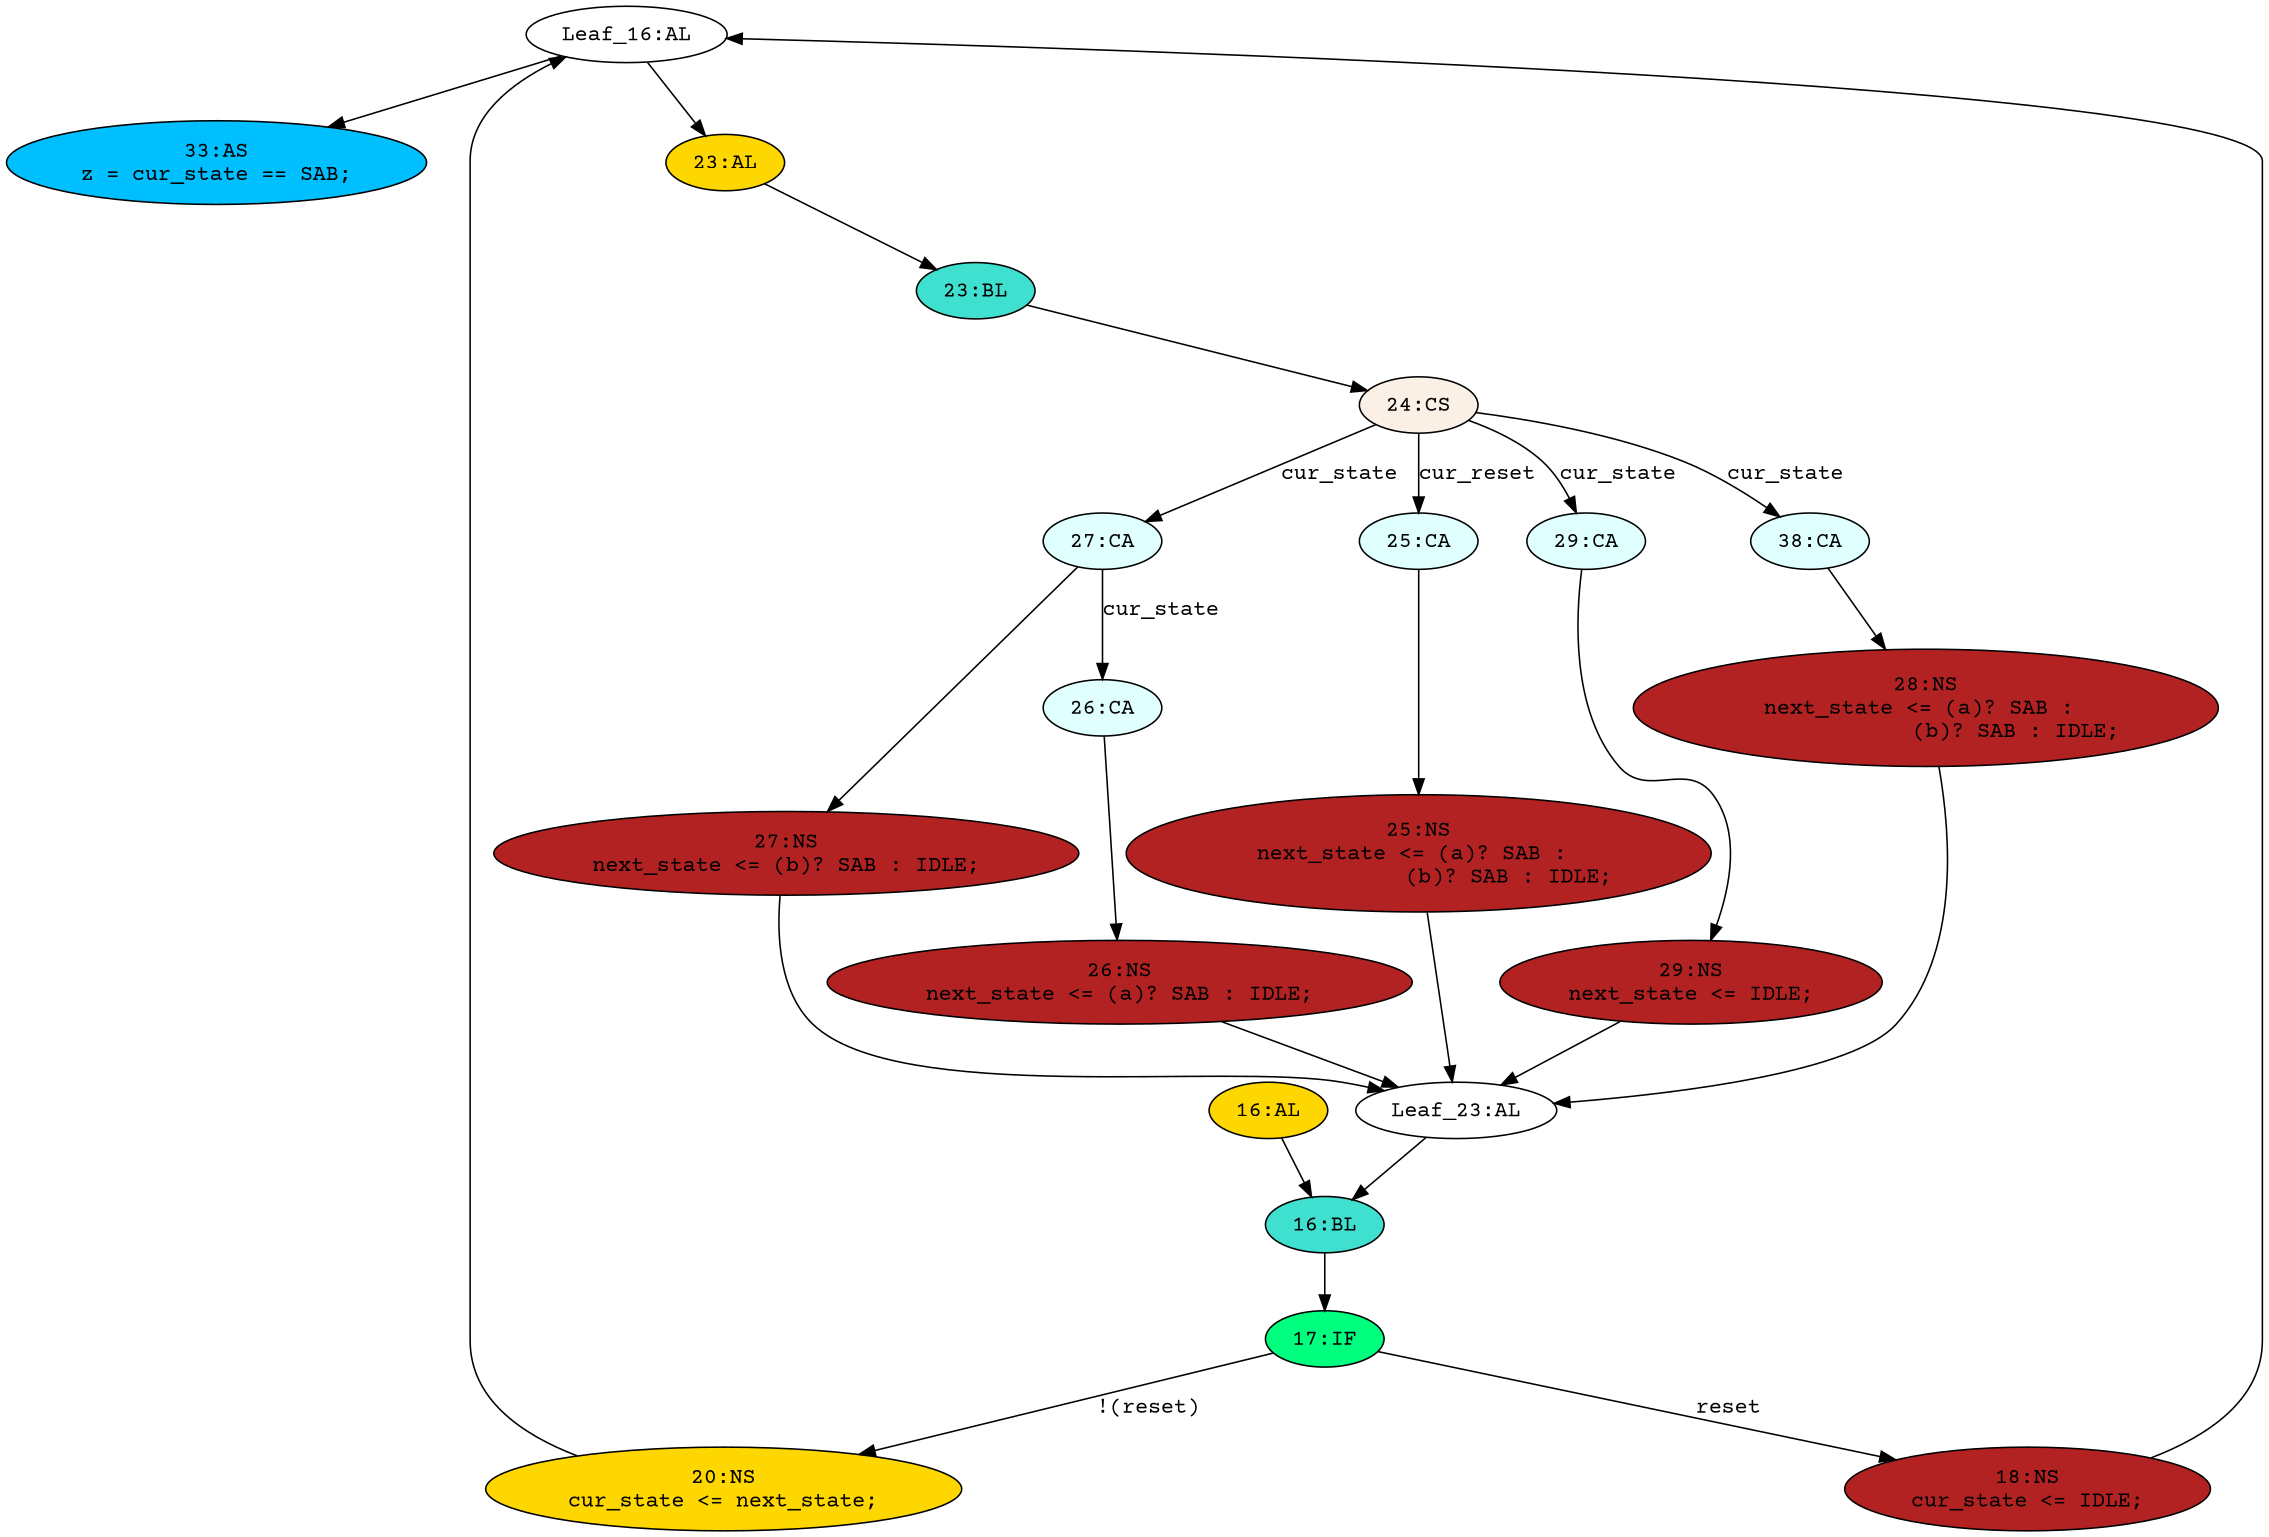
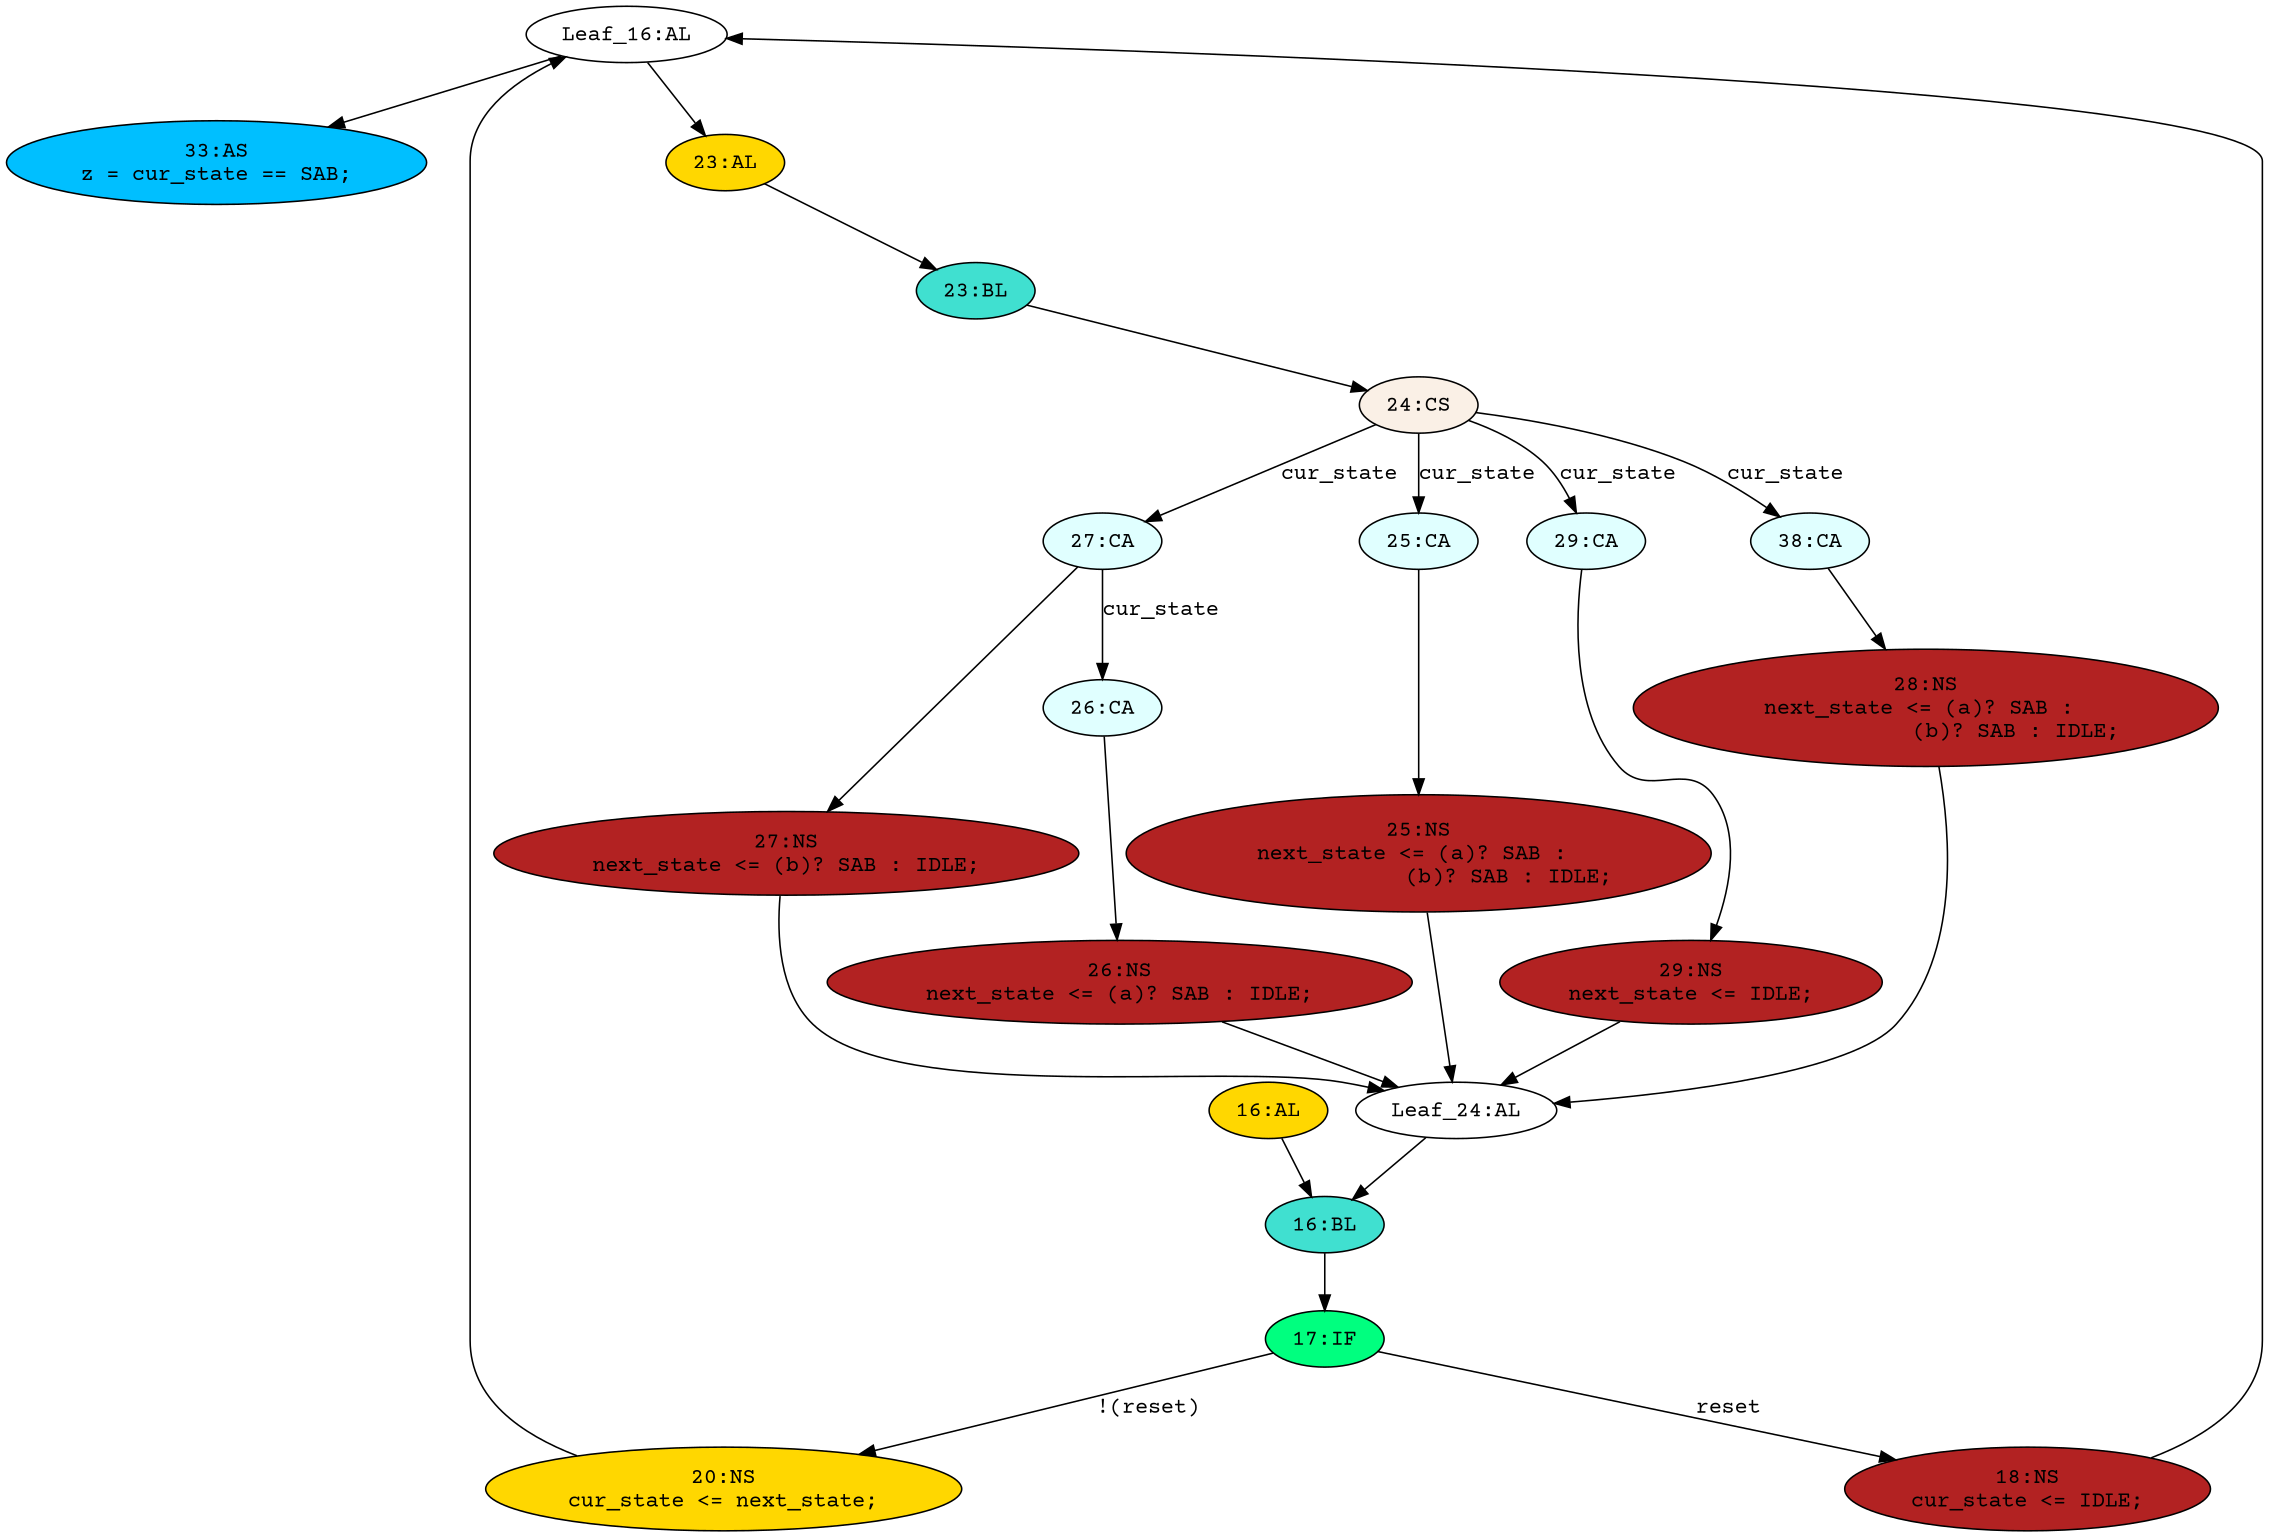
(1477, 473) -> (1477, 473)
(1456, 1110) -> (1456, 1110)
